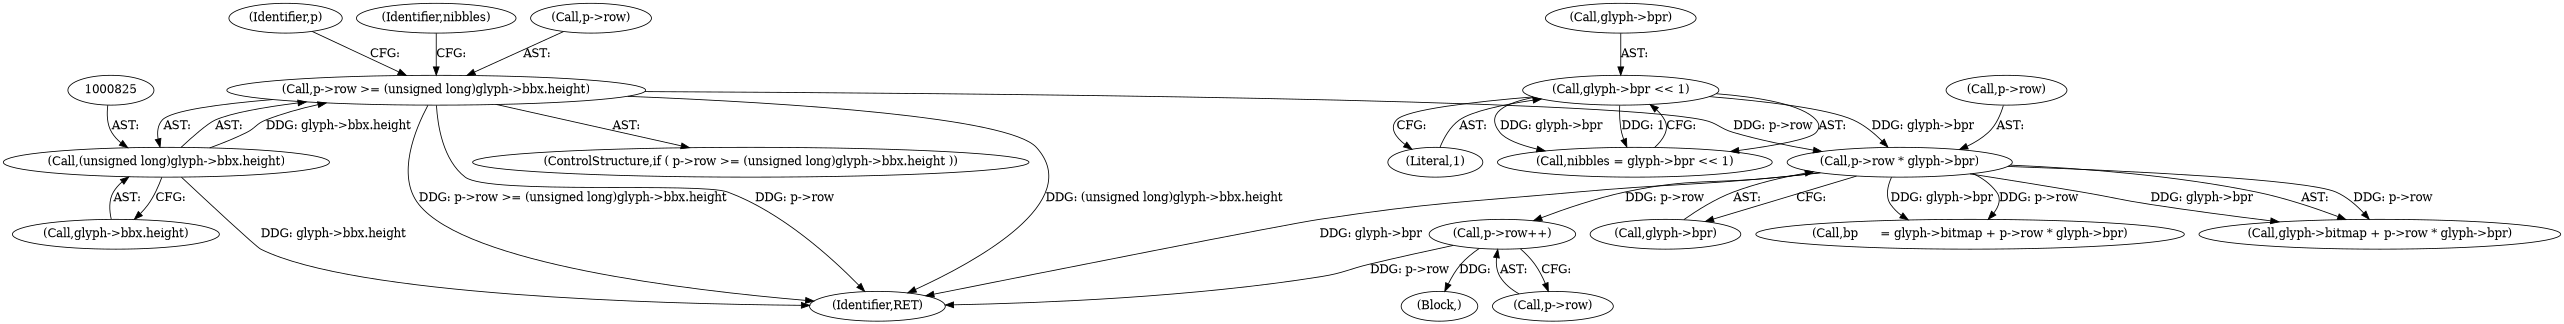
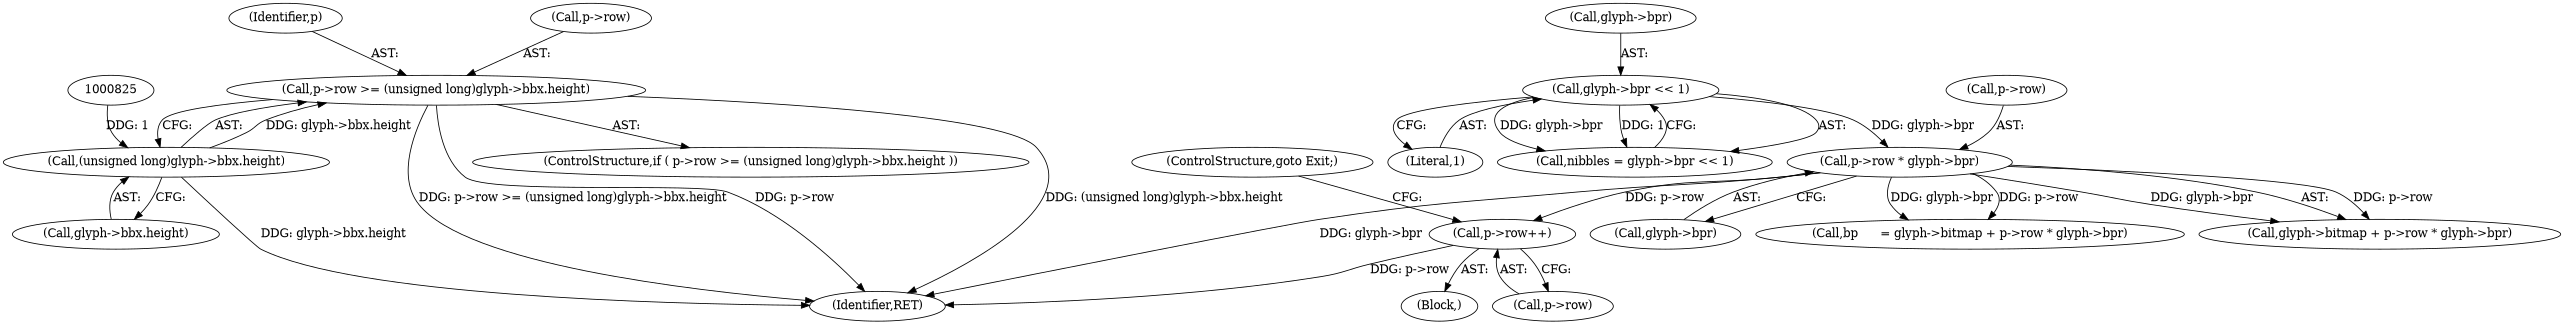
(436, 18) -> none
(387, 54) -> (387, 54)
(1232, 98) -> none
(127, 126) -> (127, 126)
(179, 126) -> (179, 126)
none -> (1252, 162)
(1477, 270) -> (1477, 270)
